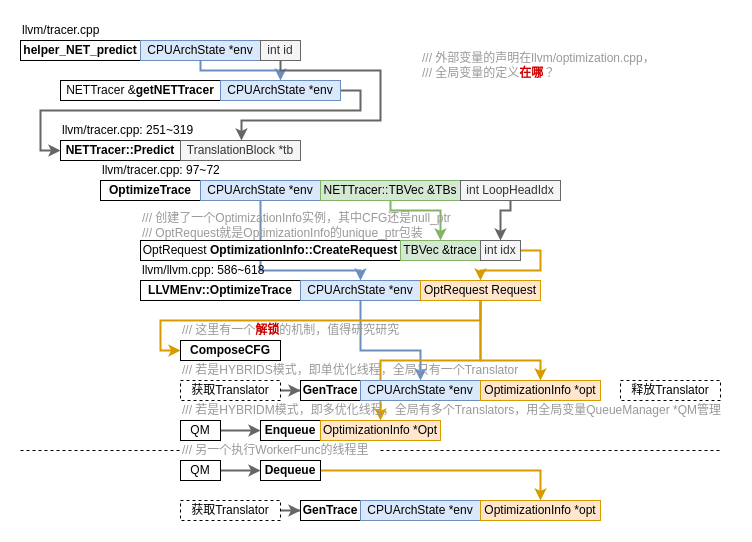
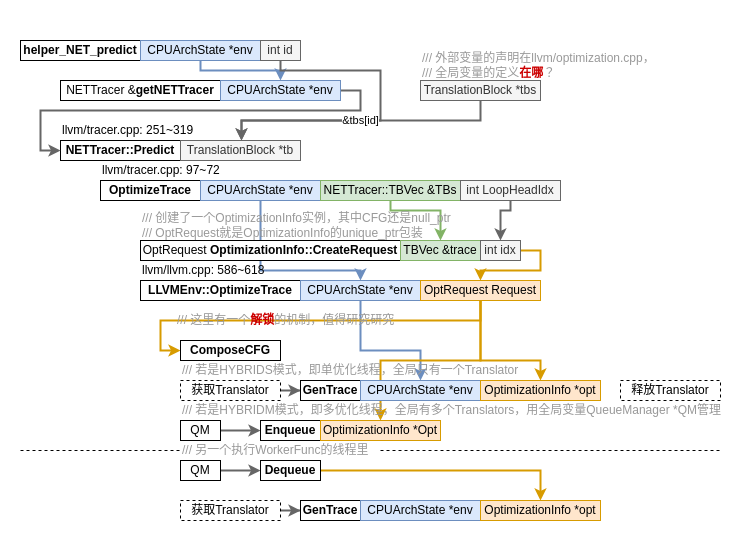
(66, 31) -> none
none -> (481, 91)
none -> (442, 121)
(296, 331) -> (291, 321)
